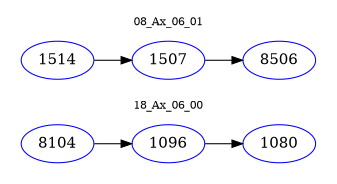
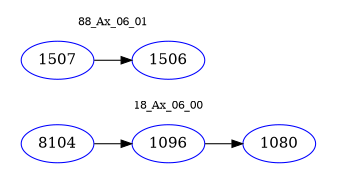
(168, 23) -> (113, 23)
(58, 60) -> none
(279, 60) -> (168, 60)
